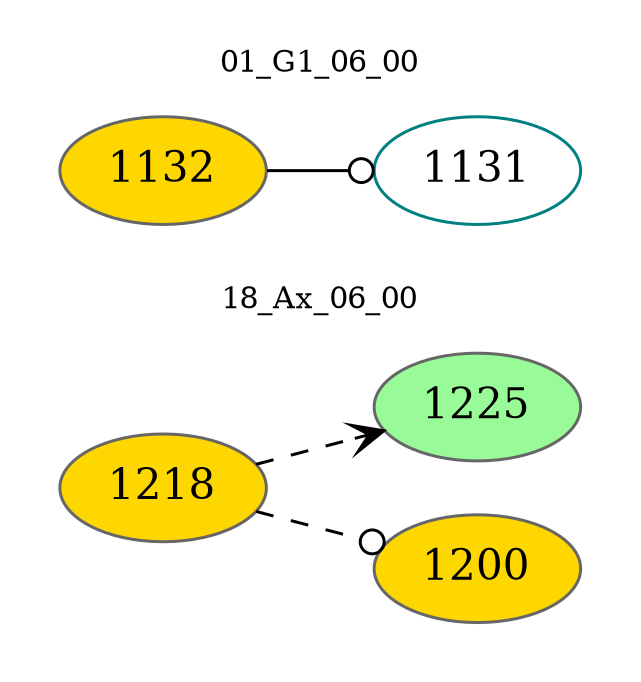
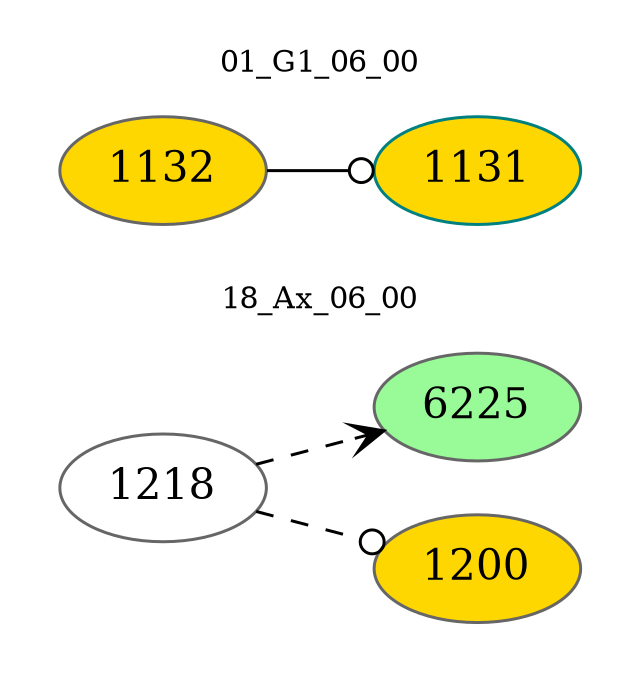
(477, 171) -> (477, 171)
(477, 407) -> (477, 407)
(163, 488) -> (163, 488)
